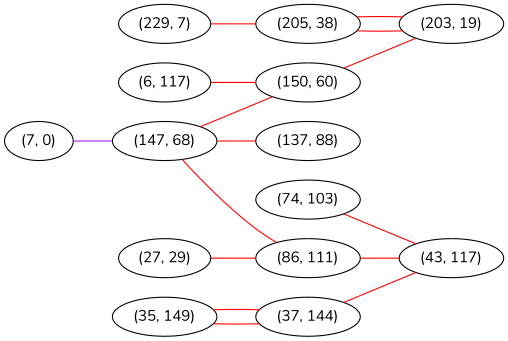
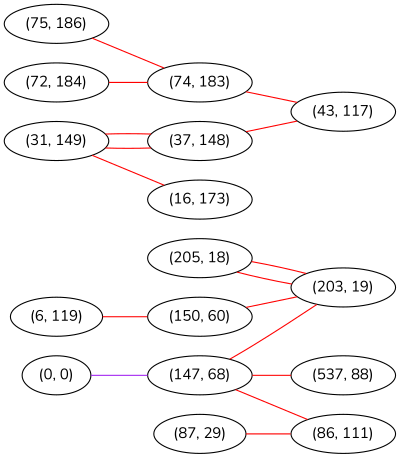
none -> (57, 24)
(165, 24) -> none
(308, 24) -> (200, 258)
none -> (57, 82)
(165, 82) -> (57, 317)
(236, 112) -> (274, 333)
(39, 141) -> (57, 375)
(308, 141) -> (343, 375)
none -> (200, 200)
(308, 200) -> (200, 82)
(165, 258) -> (200, 434)
(380, 258) -> none
(165, 317) -> (57, 141)
(308, 317) -> (200, 141)
